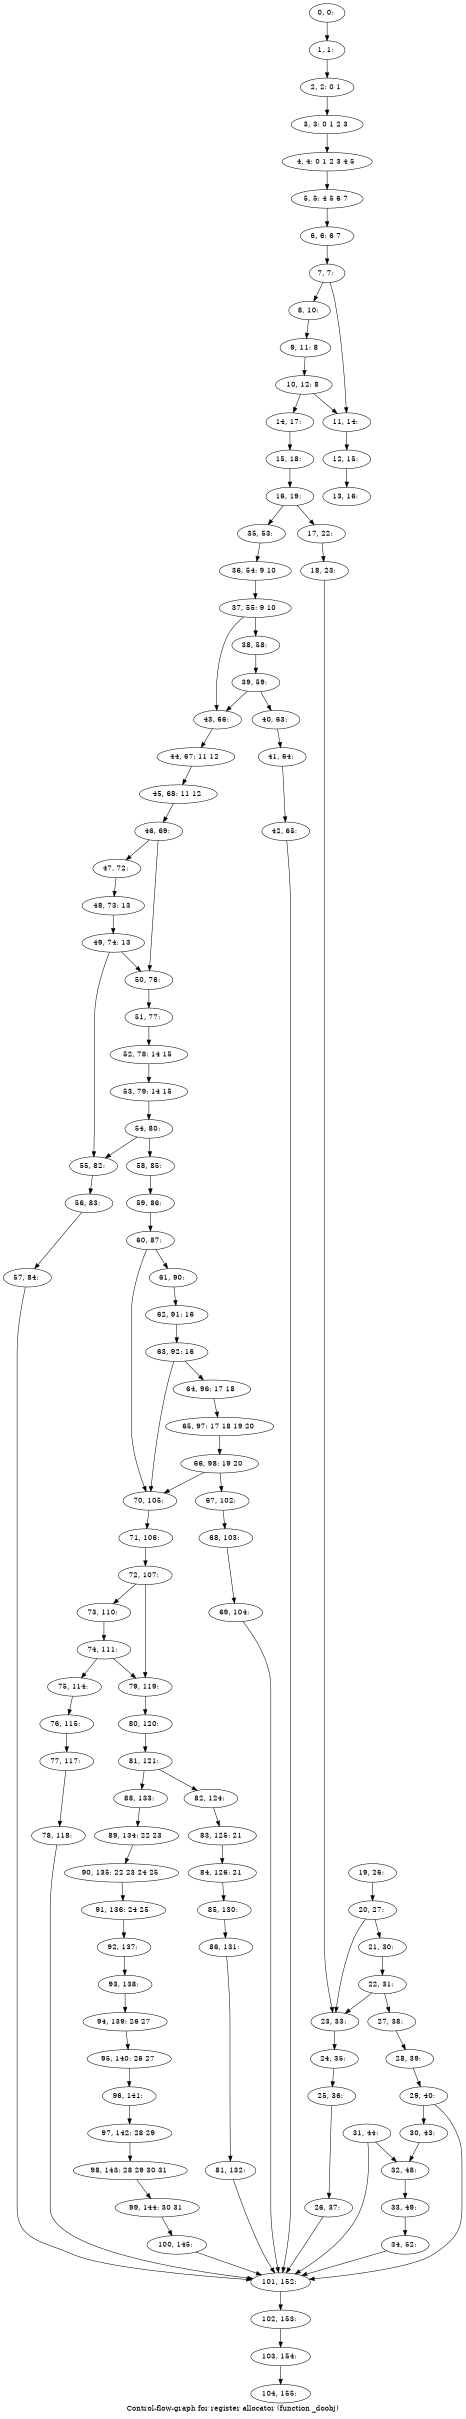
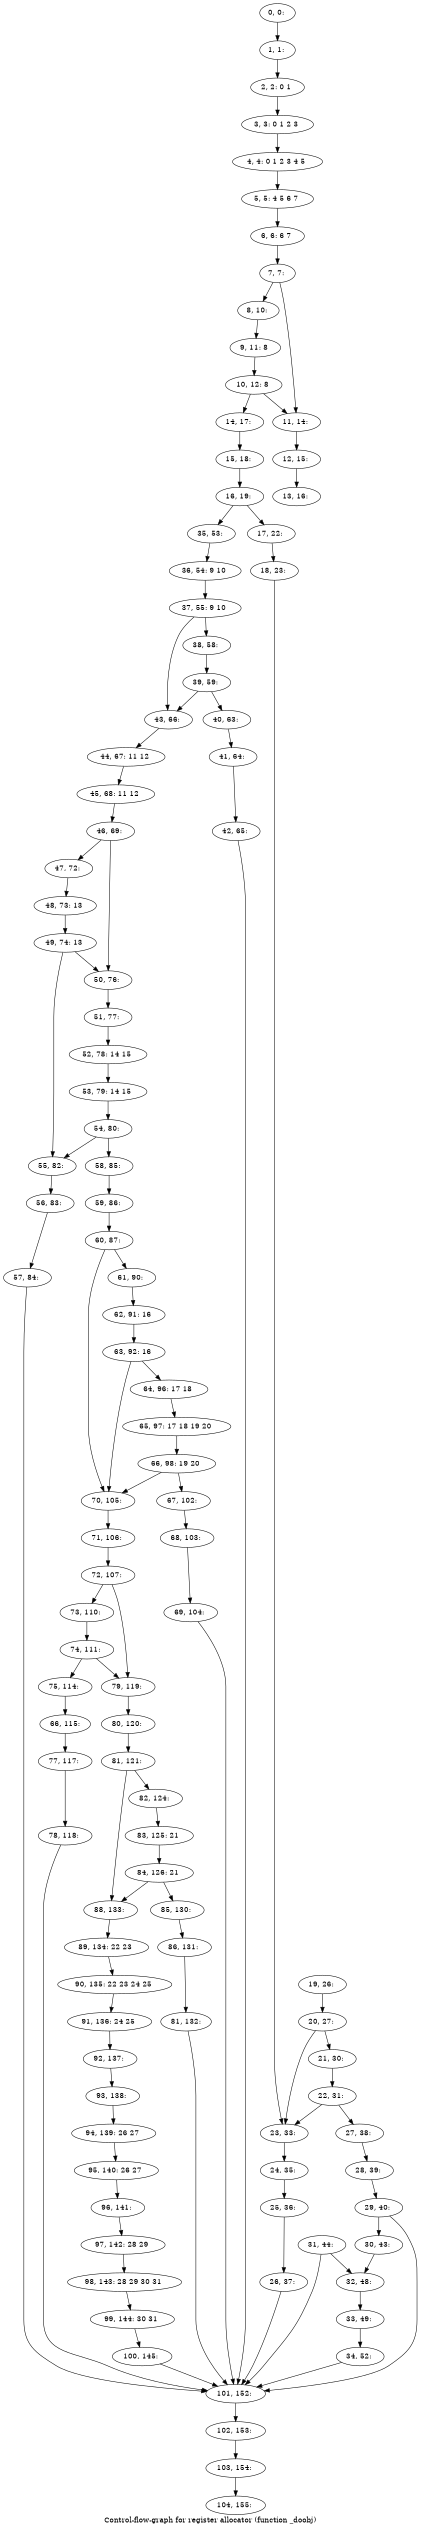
(67, 1724) -> (65, 1724)
none -> (137, 1890)
